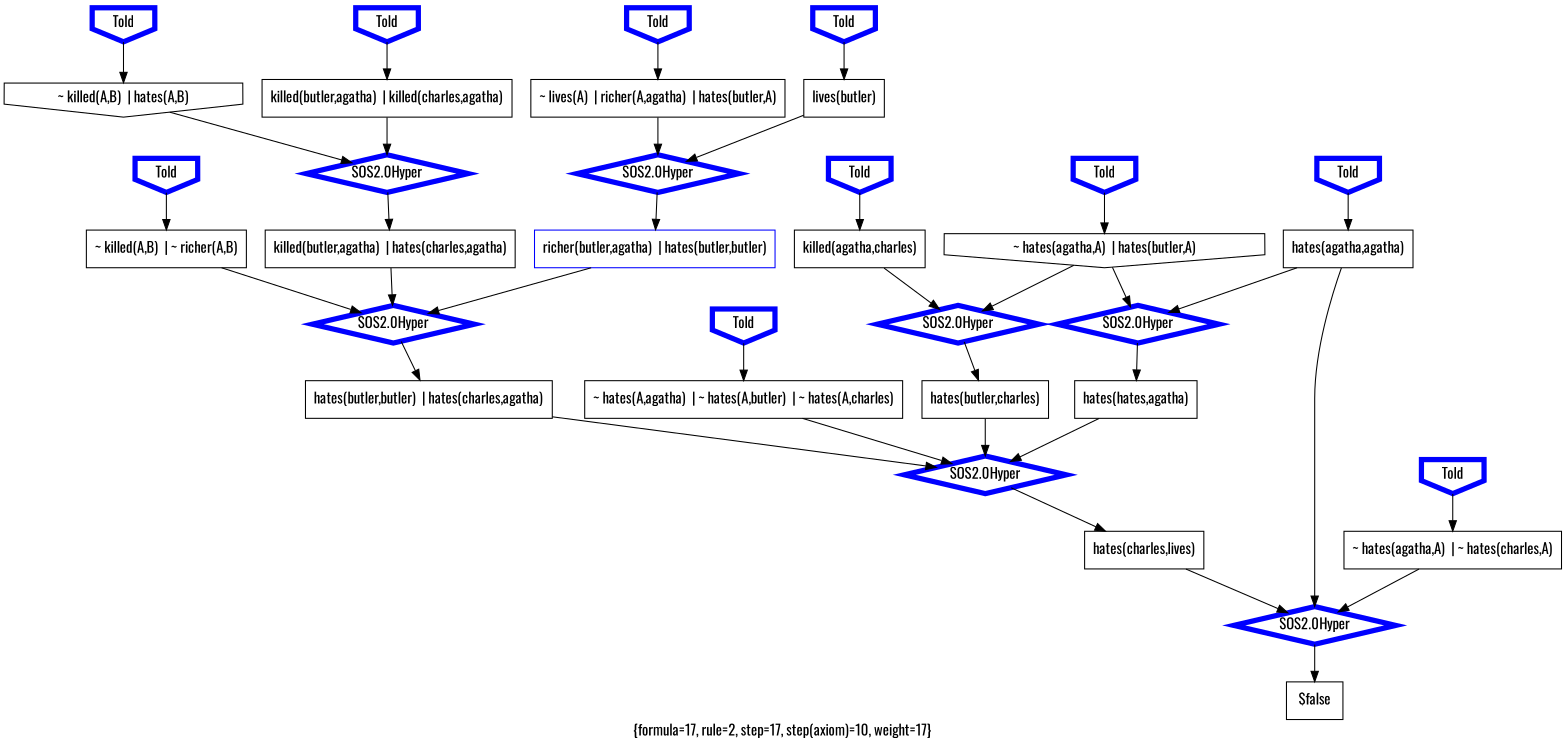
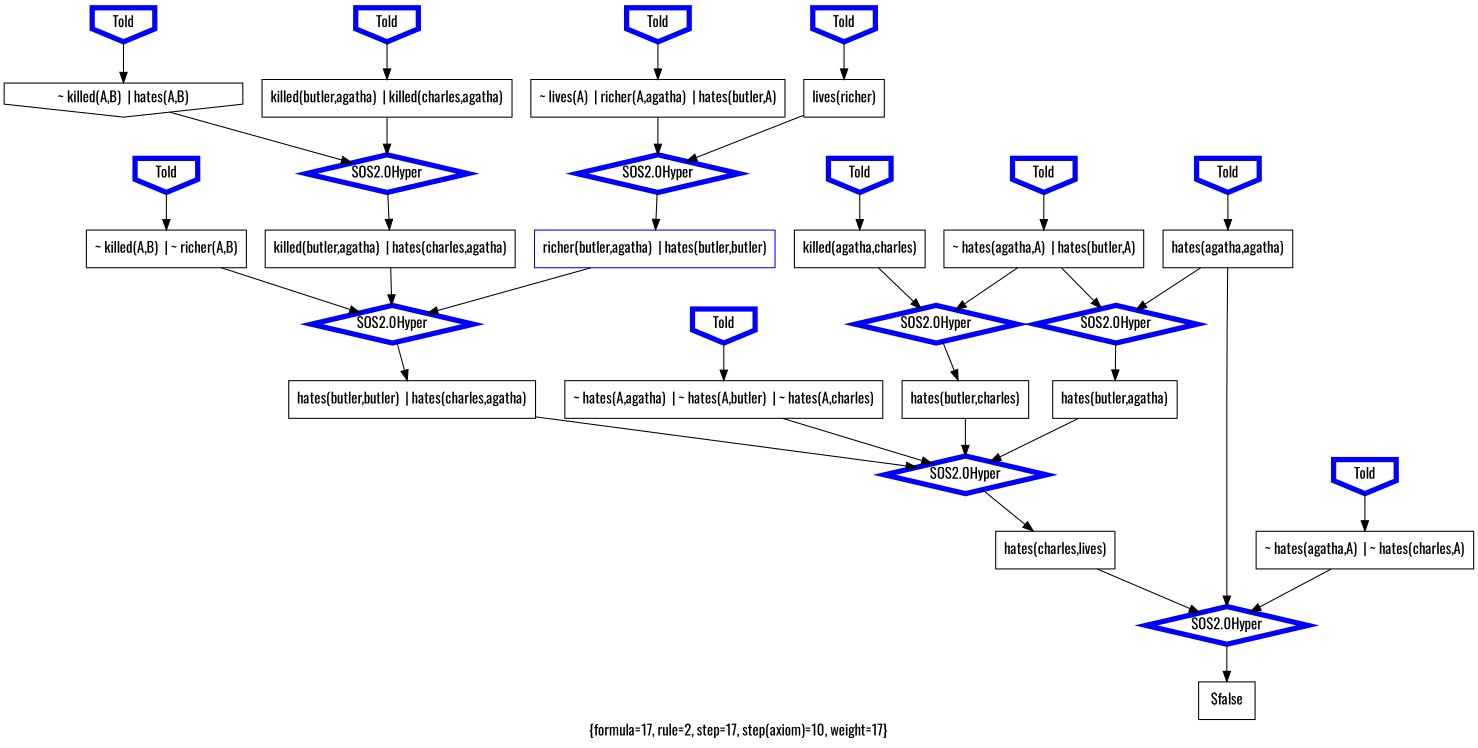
(844, 98) -> (844, 98)
(1105, 249) -> (1044, 249)
(1136, 400) -> (1115, 400)
